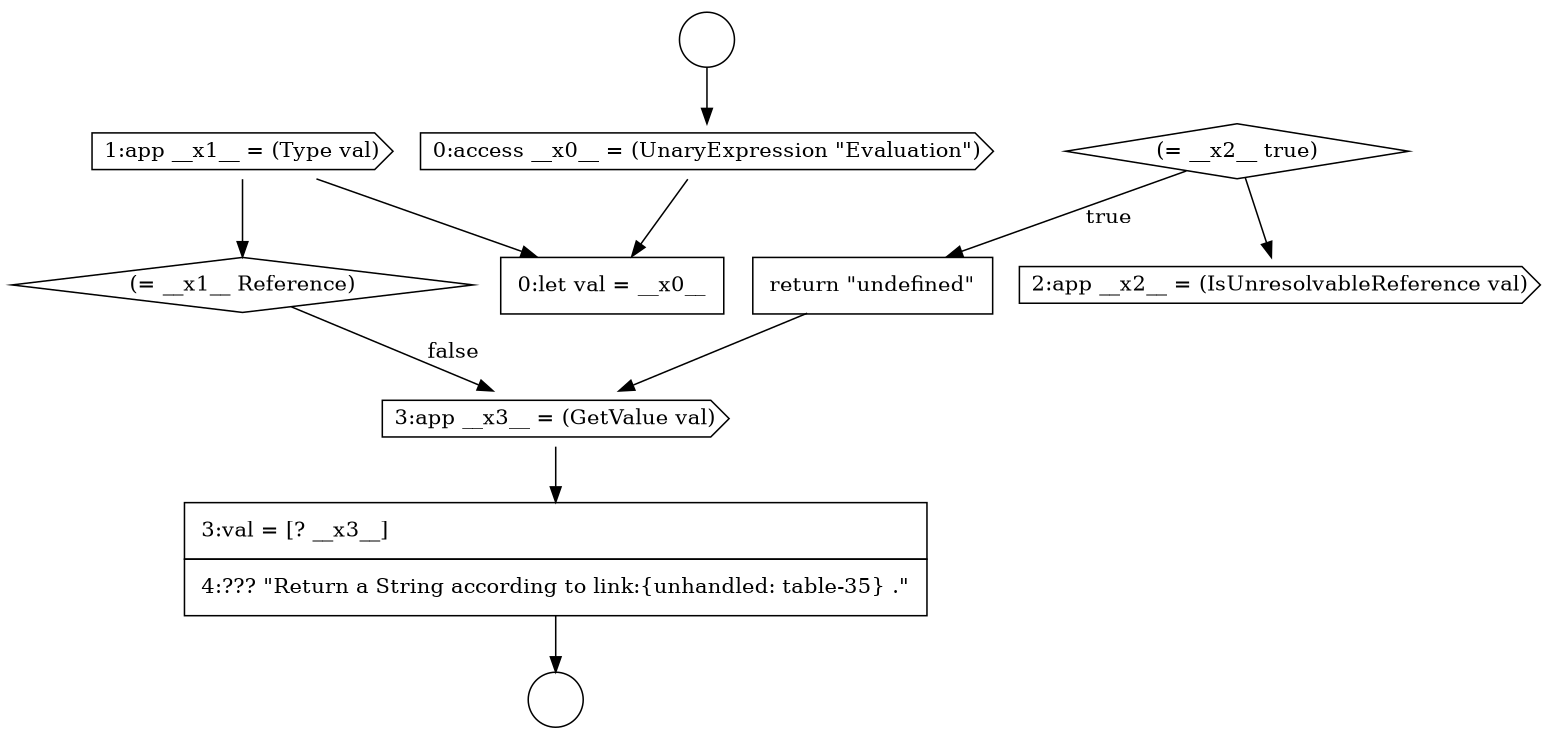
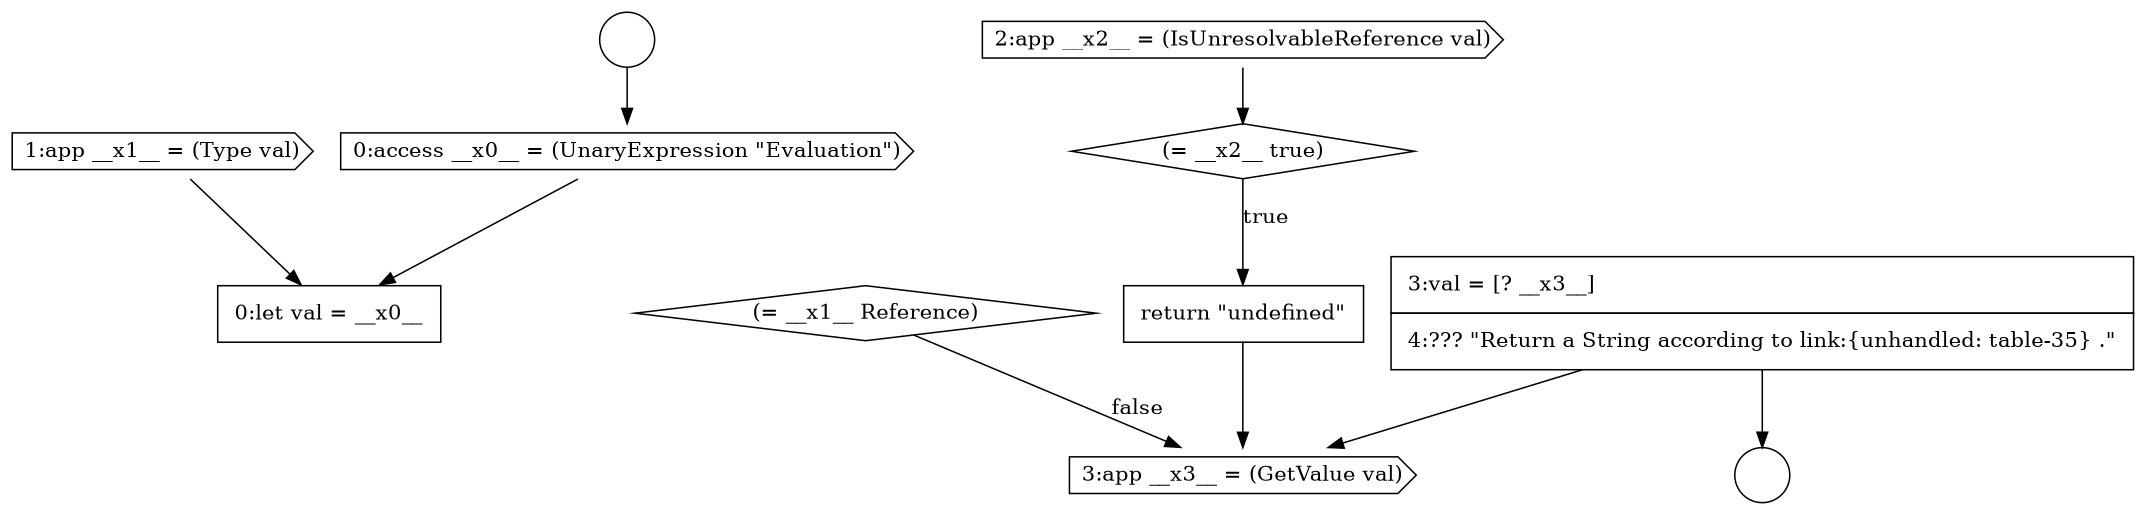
(243, 210) -> none
(1256, 210) -> (1243, 88)
(556, 467) -> (1463, 406)
